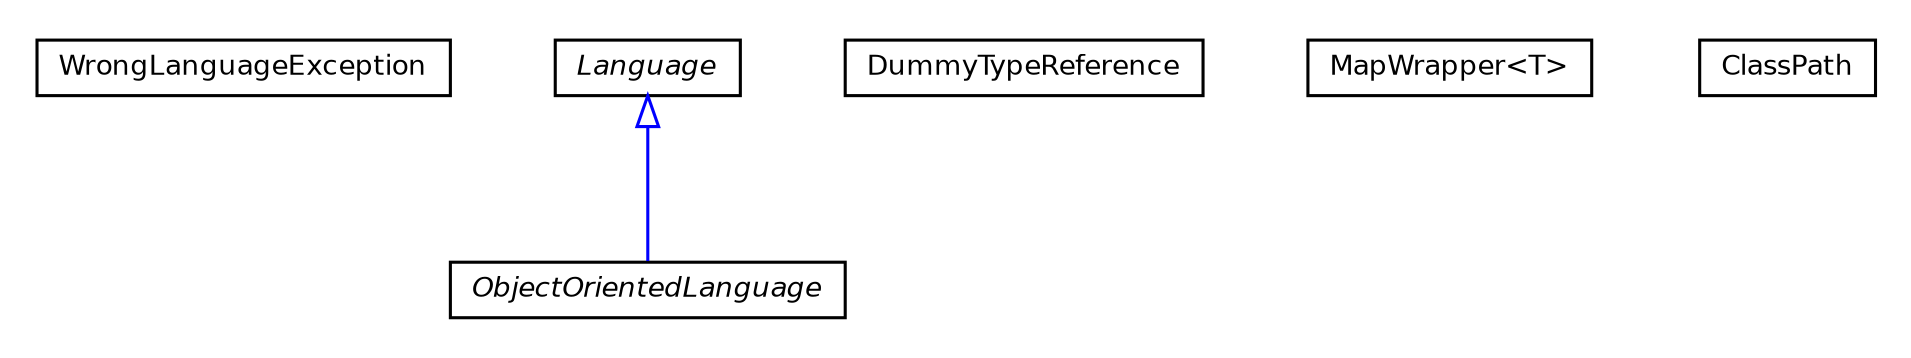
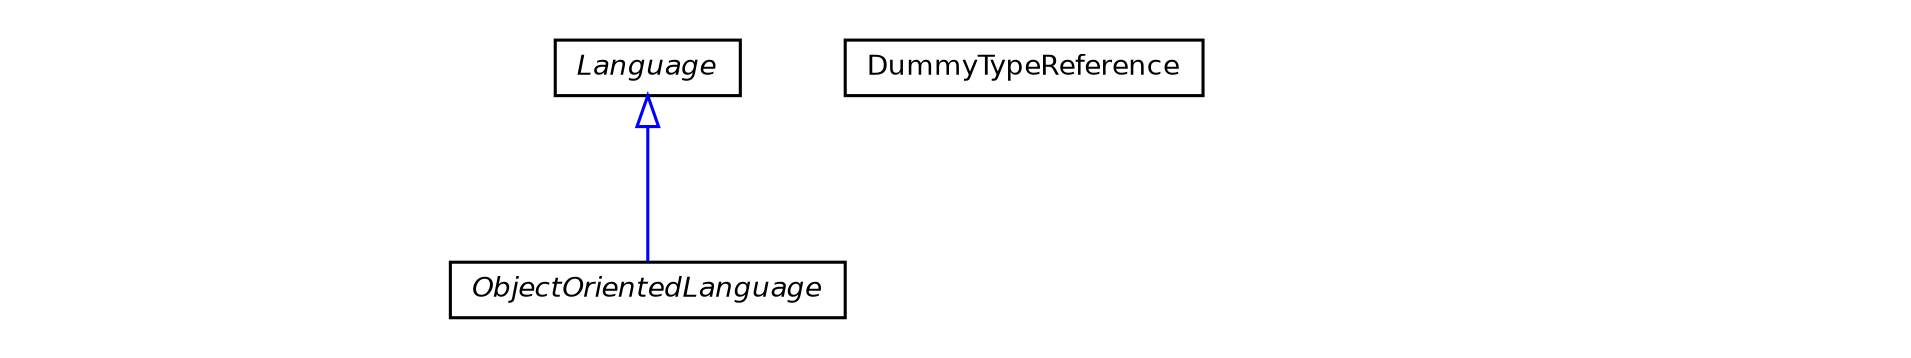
(244, 68) -> none
(1450, 68) -> none
(1786, 68) -> none
